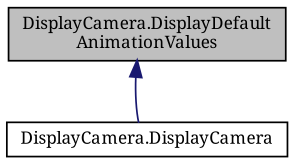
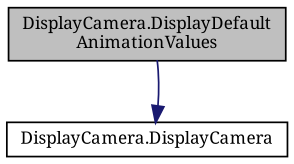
(136, 100) -> (159, 83)
